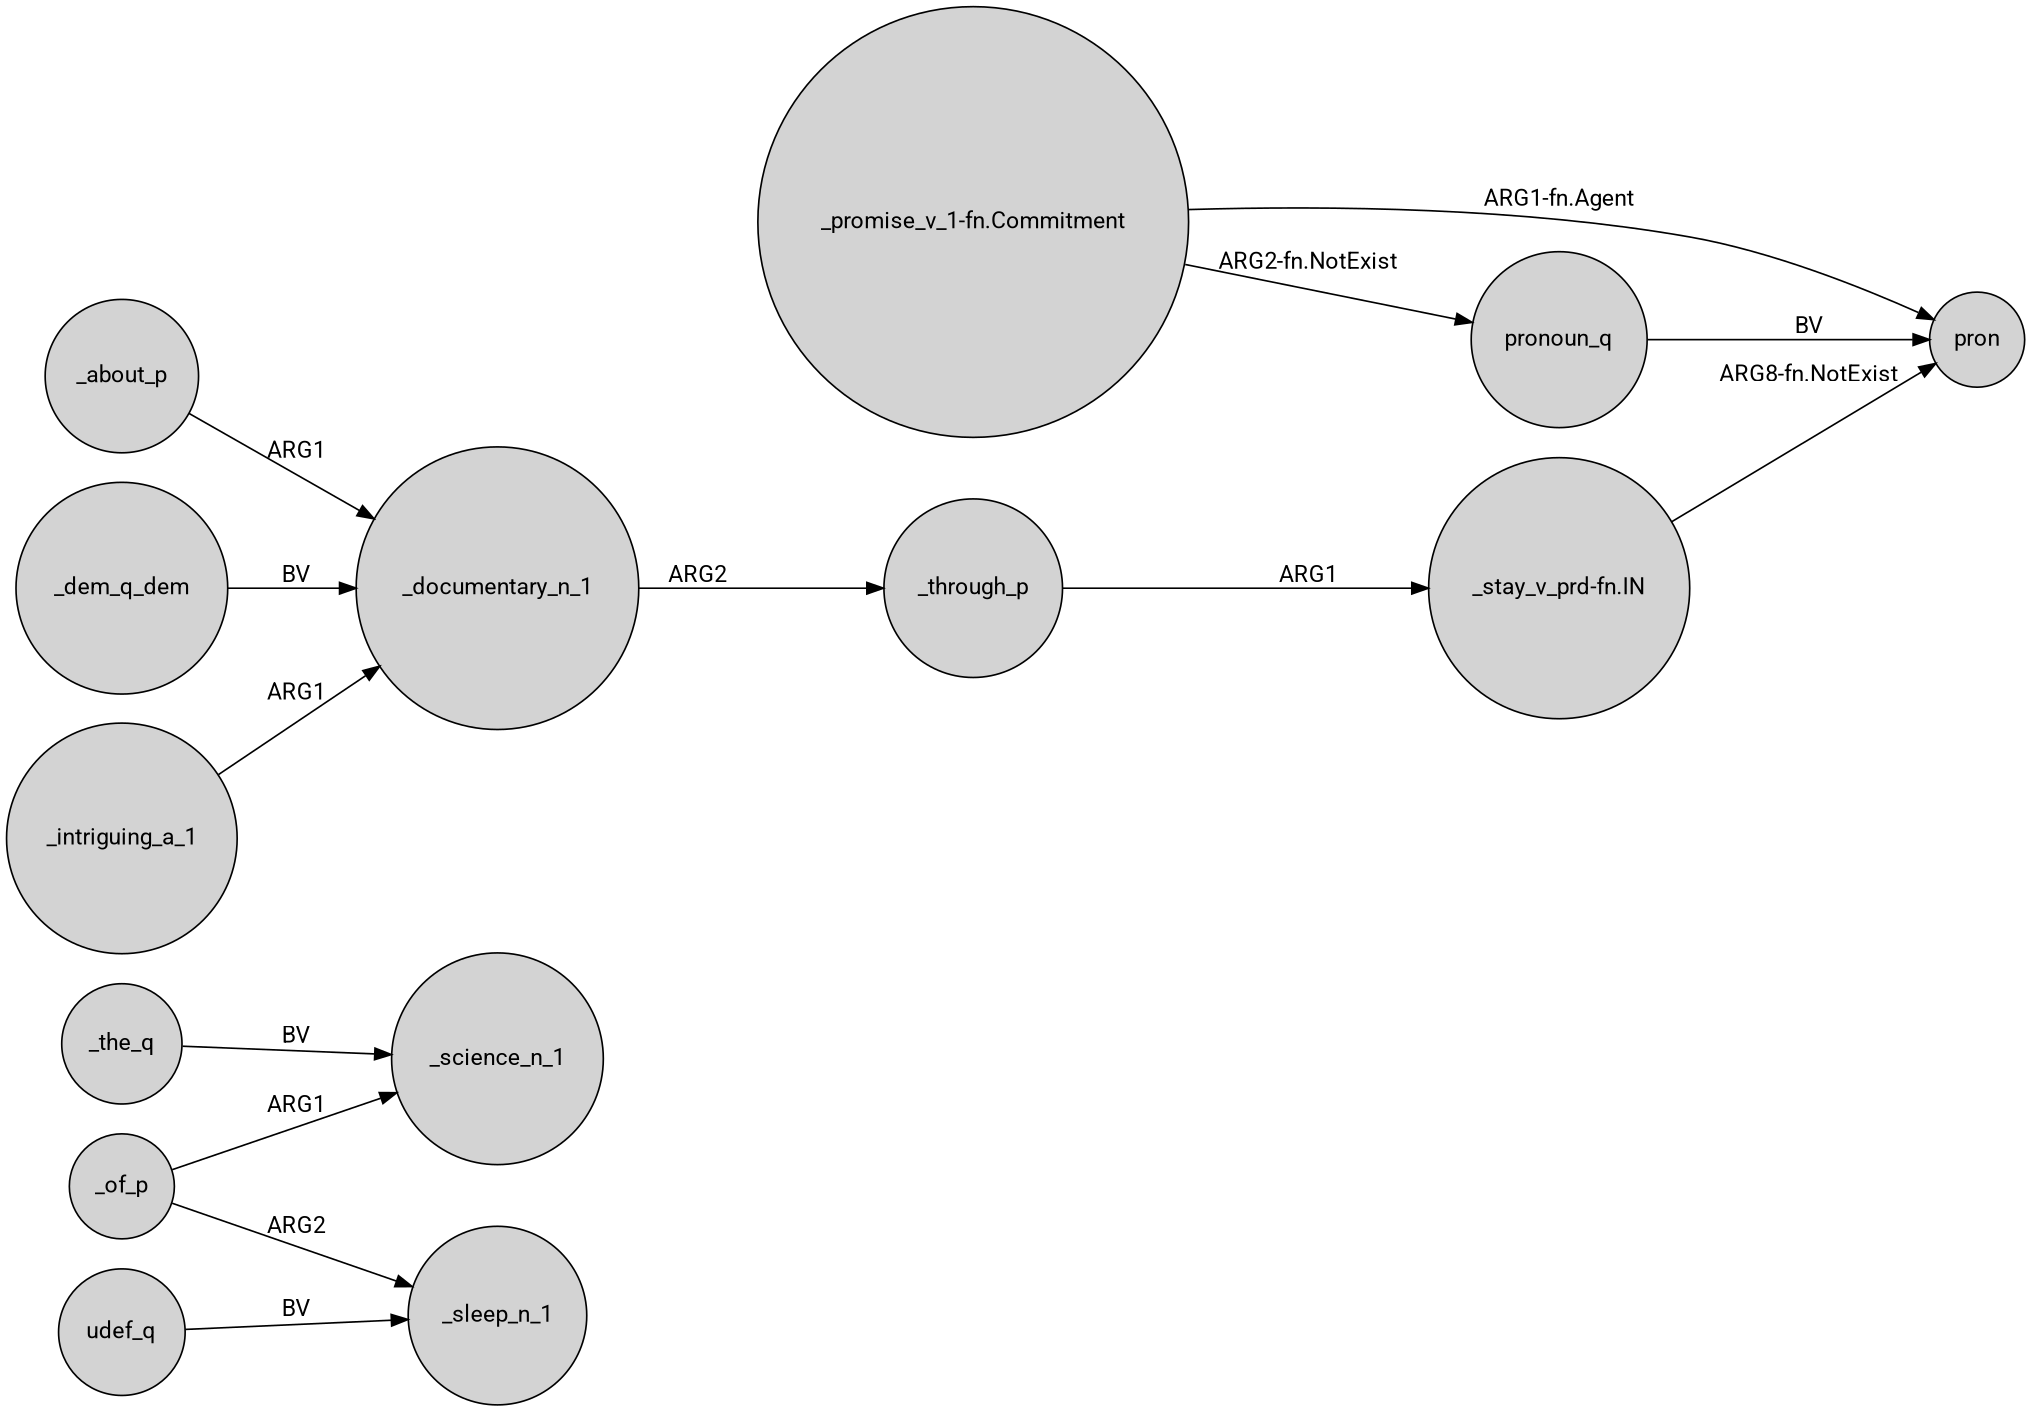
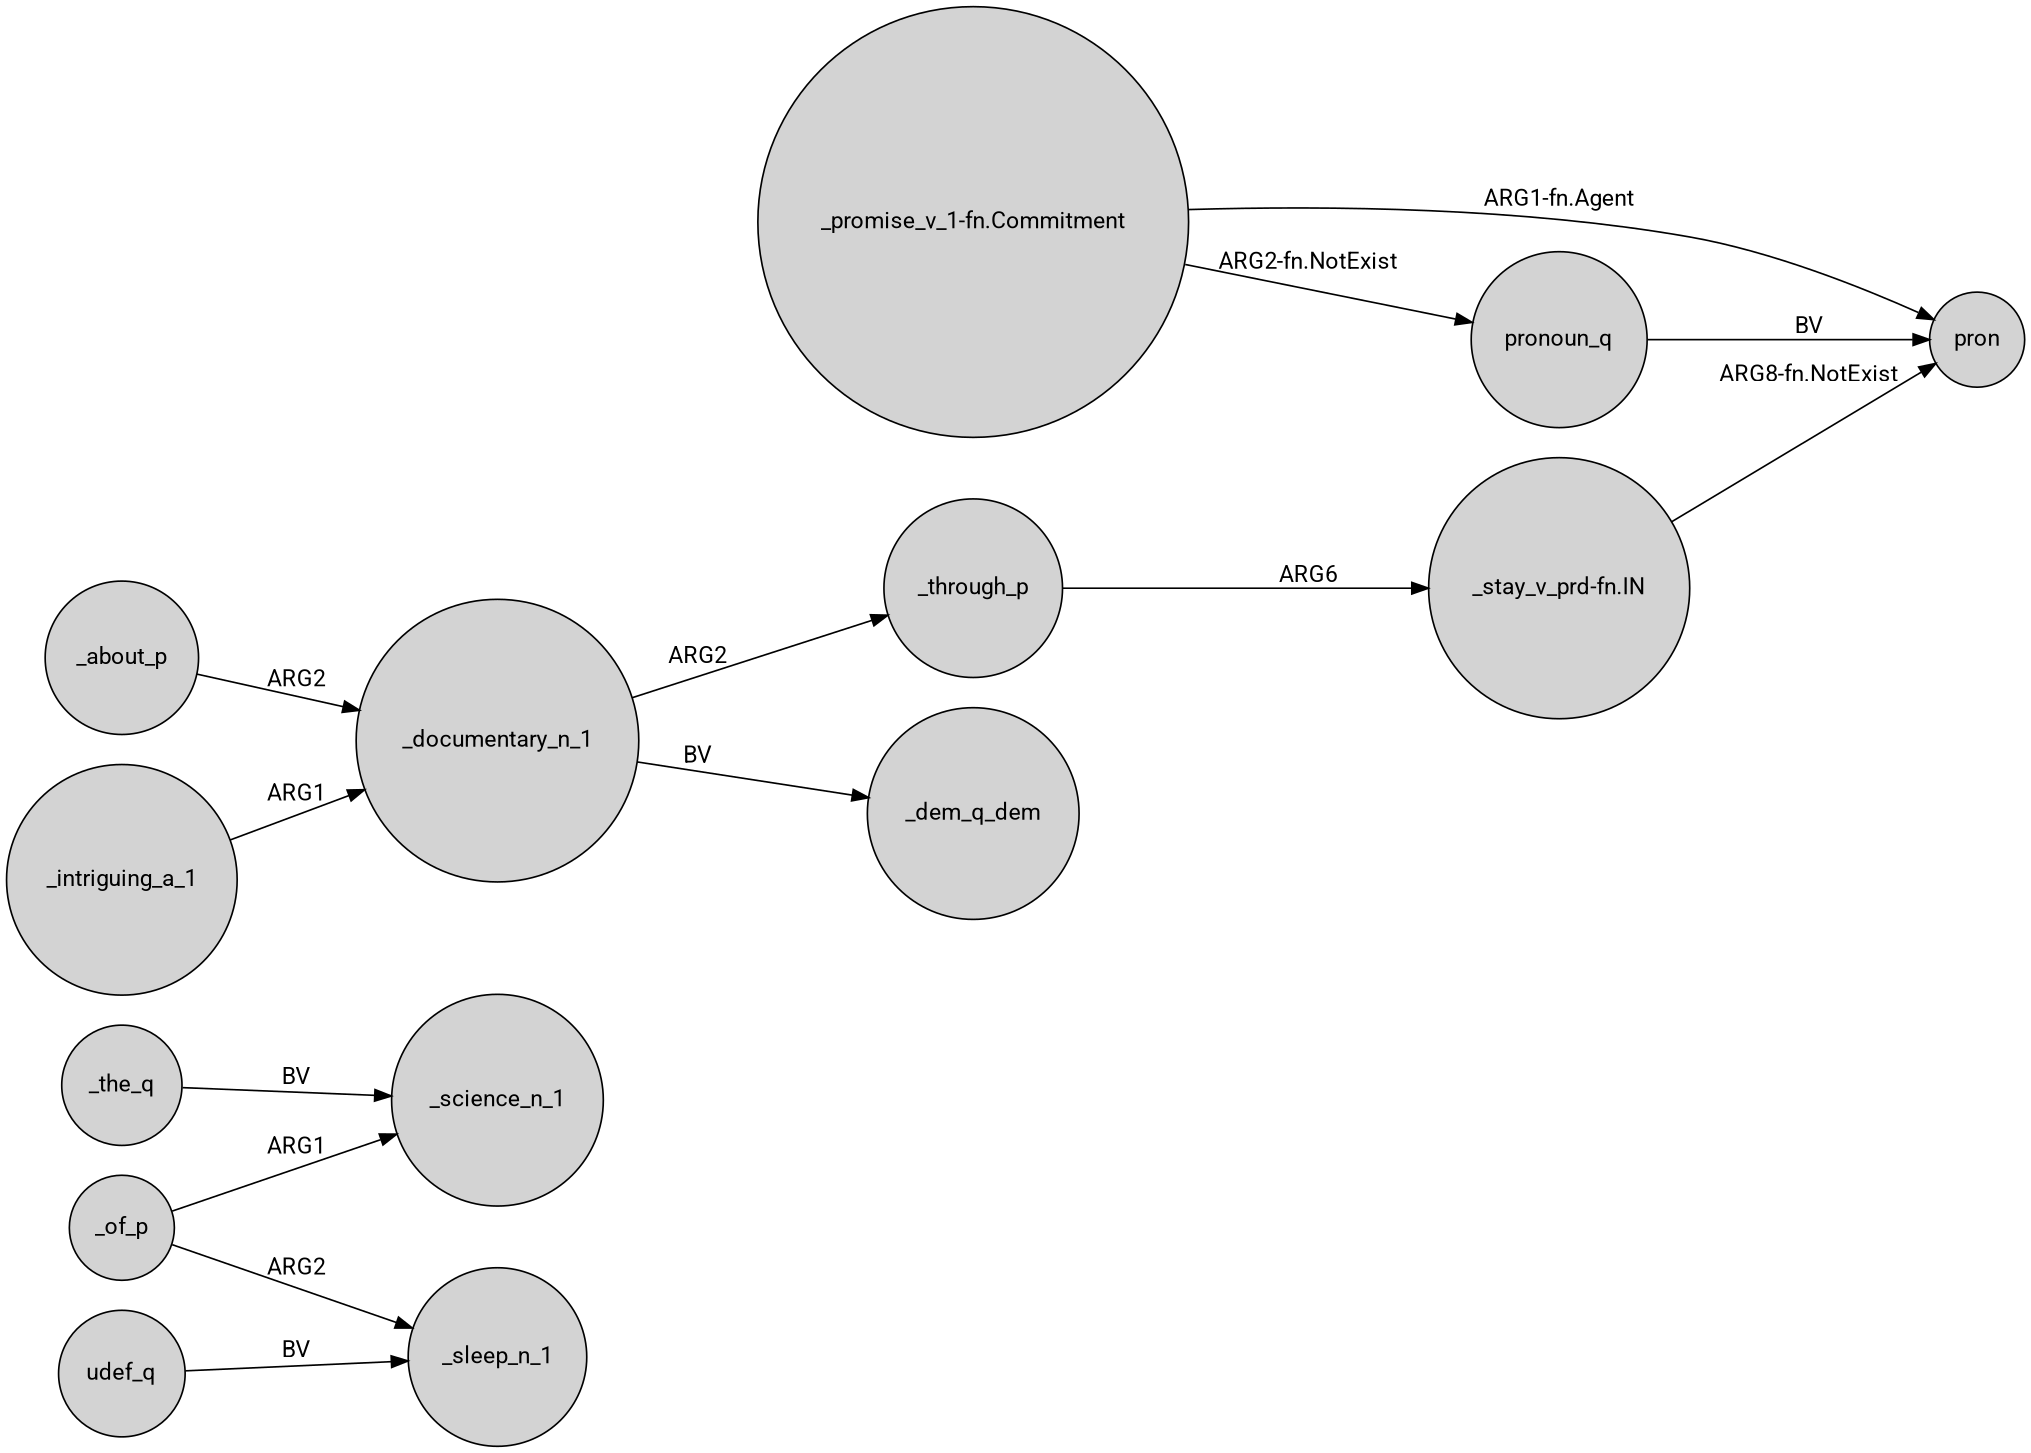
(297, 451) -> (297, 680)
(1309, 576) -> (1309, 576)
(284, 588) -> (745, 779)
